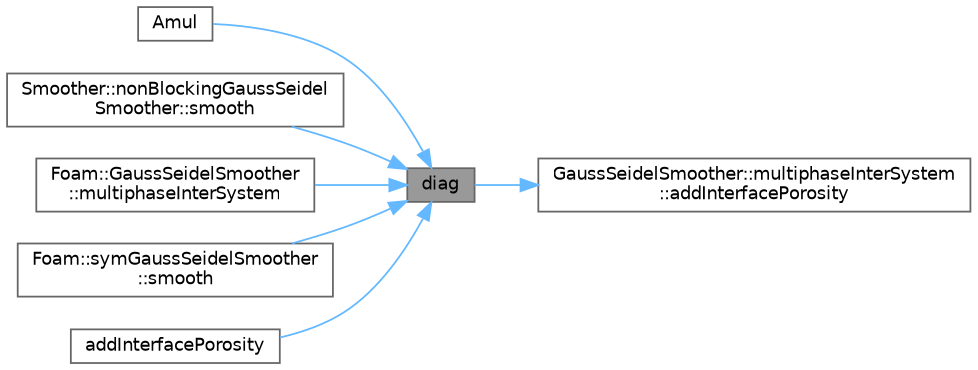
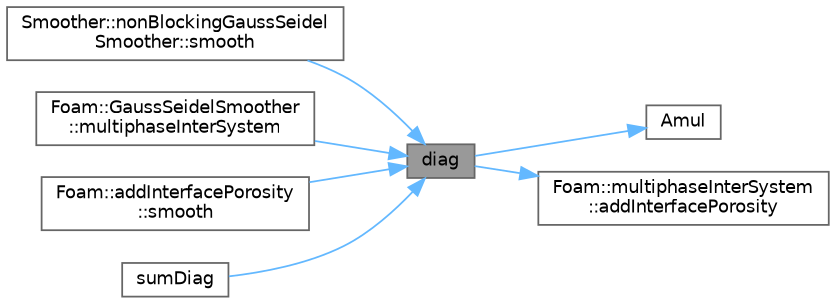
(338, 55) -> (552, 143)
(754, 185) -> (684, 198)
(175, 270) -> (175, 204)
(175, 346) -> (175, 280)
